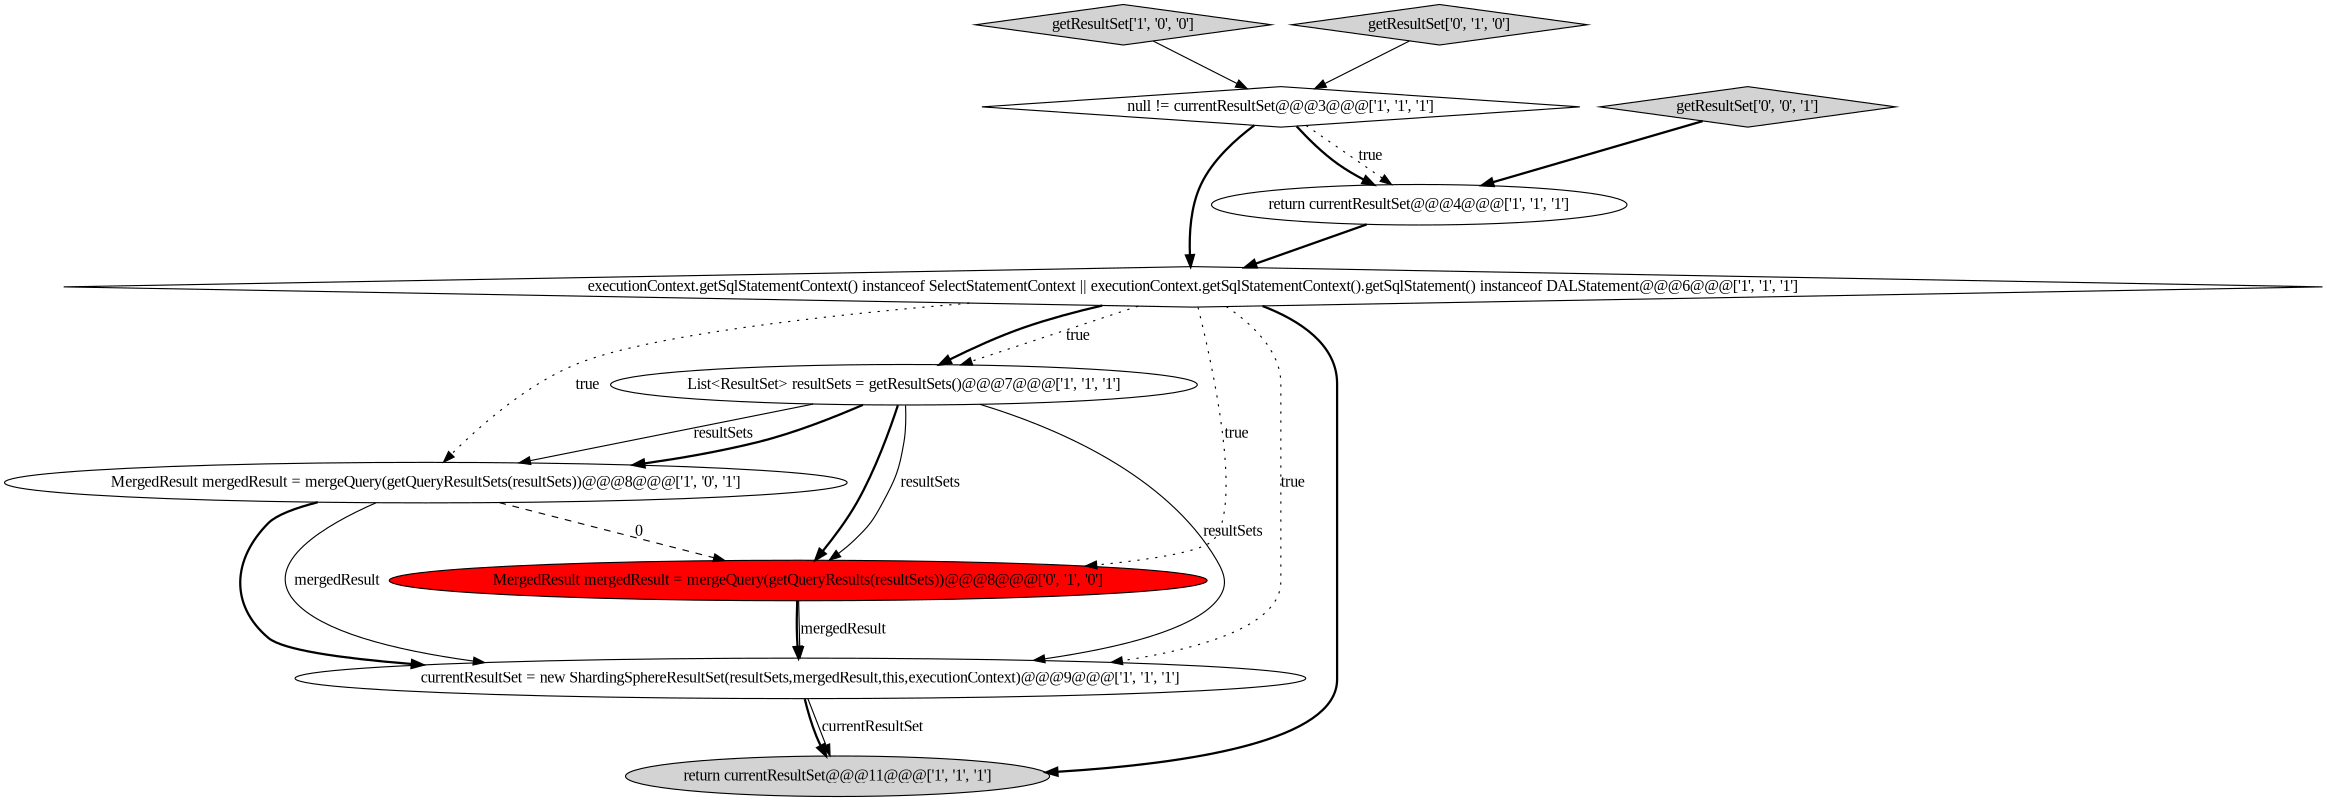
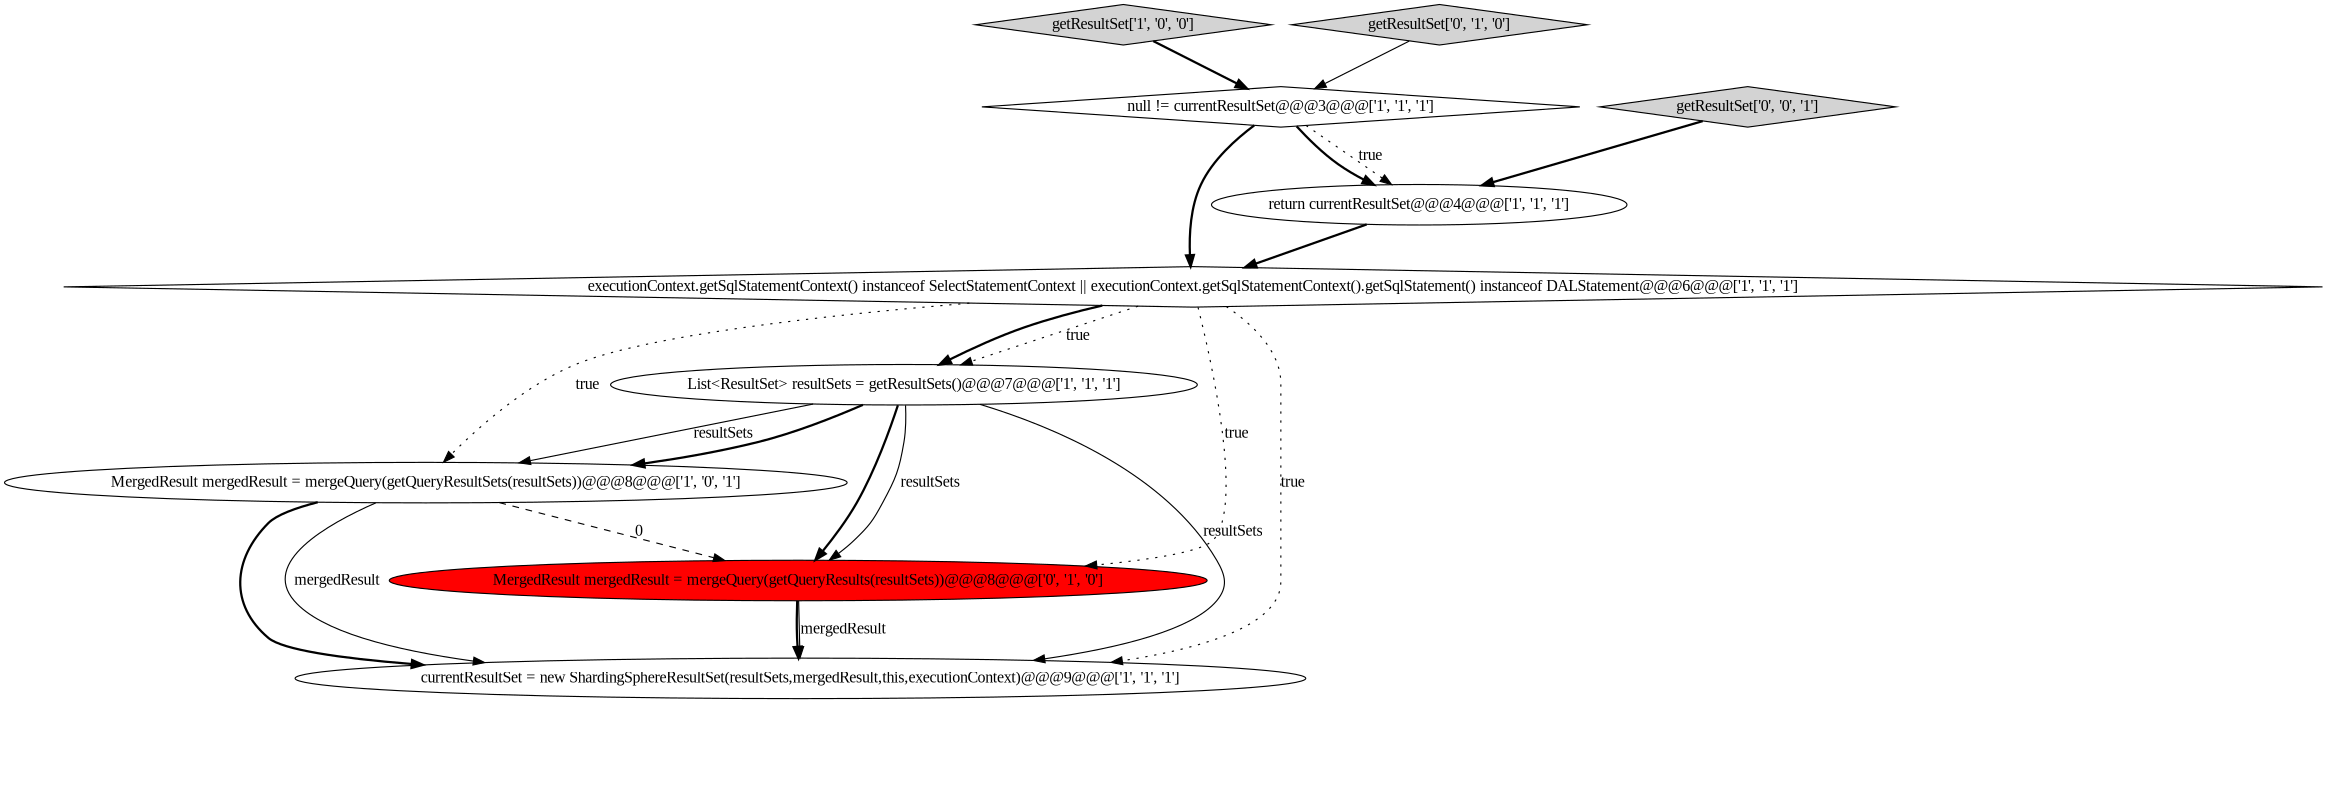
(1195, 62) -> (1195, 62)
(838, 776) -> none
